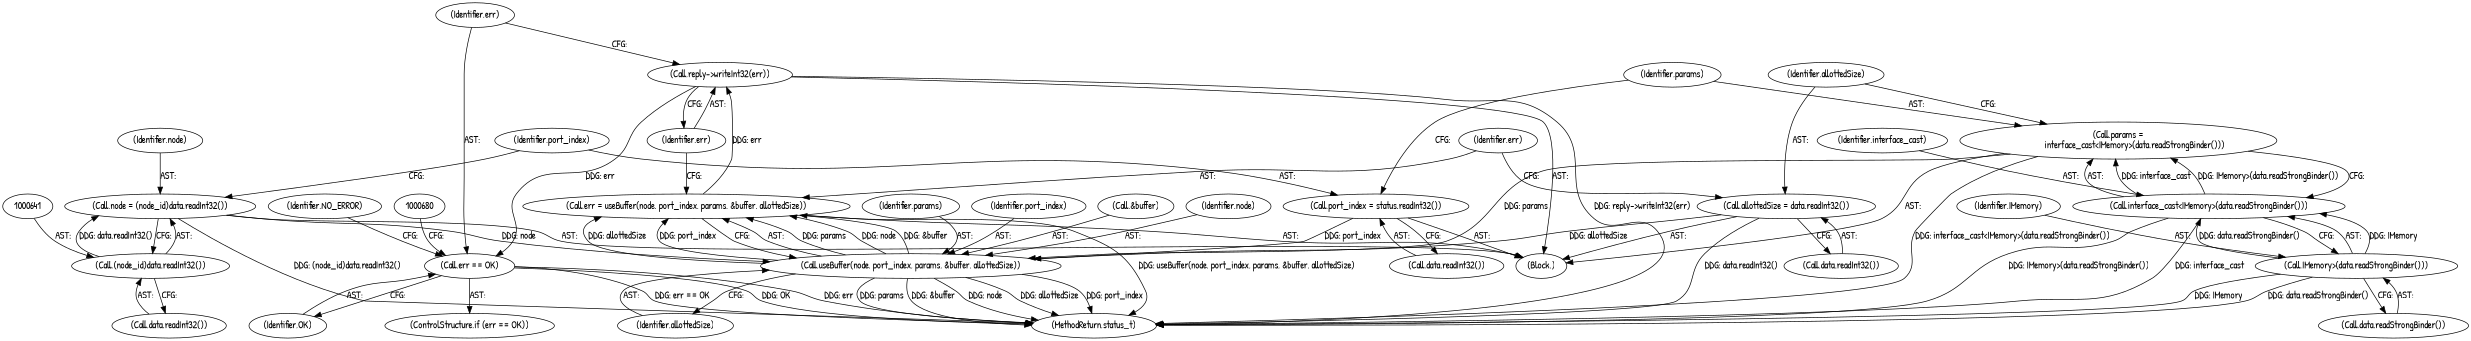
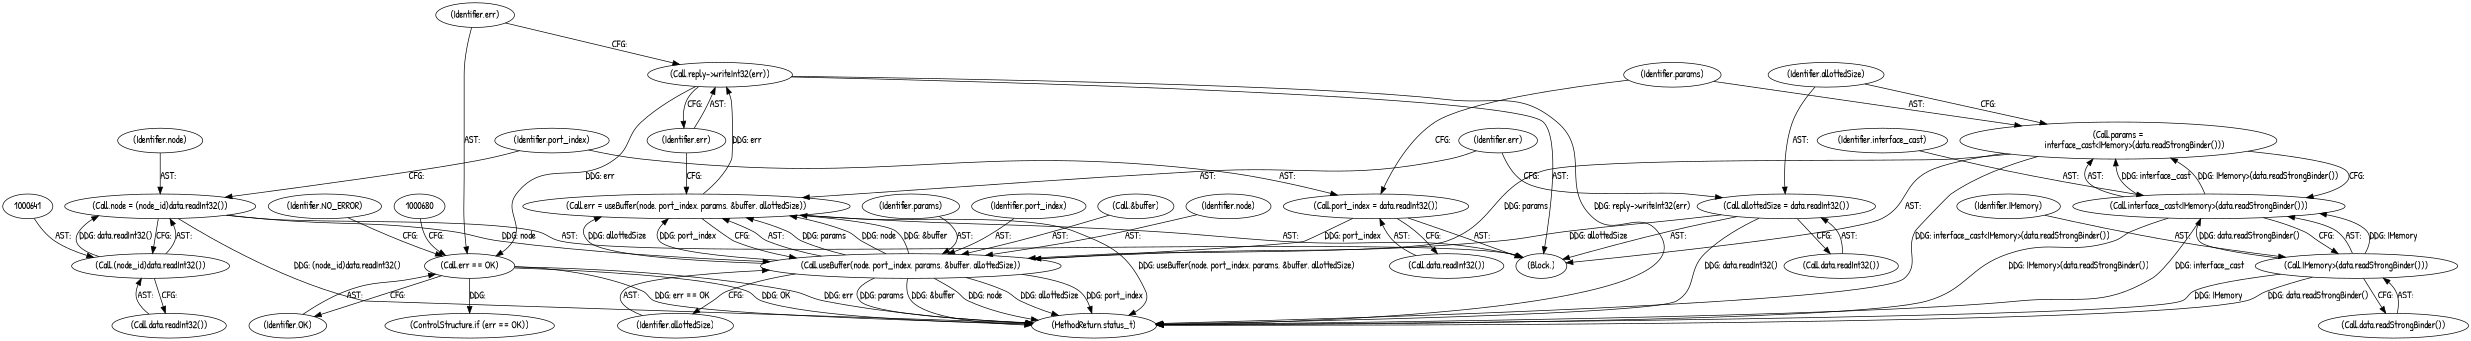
(1376, 206) -> (1376, 206)
(479, 296) -> (479, 296)
